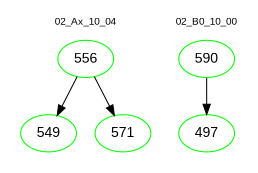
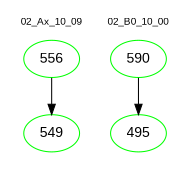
(86, 22) -> (52, 22)
(123, 133) -> none
(207, 133) -> (138, 133)
